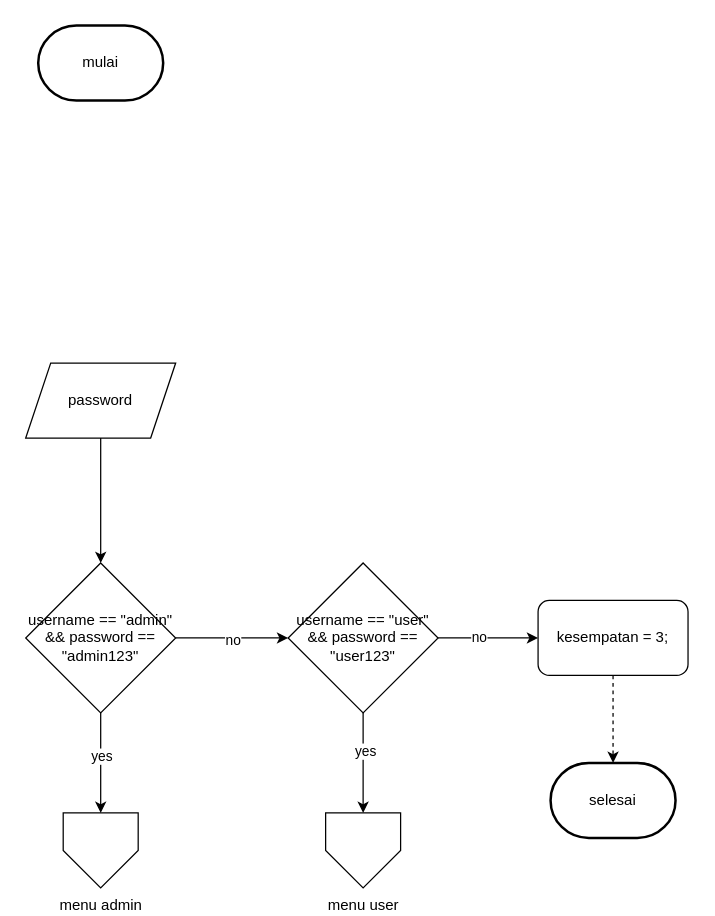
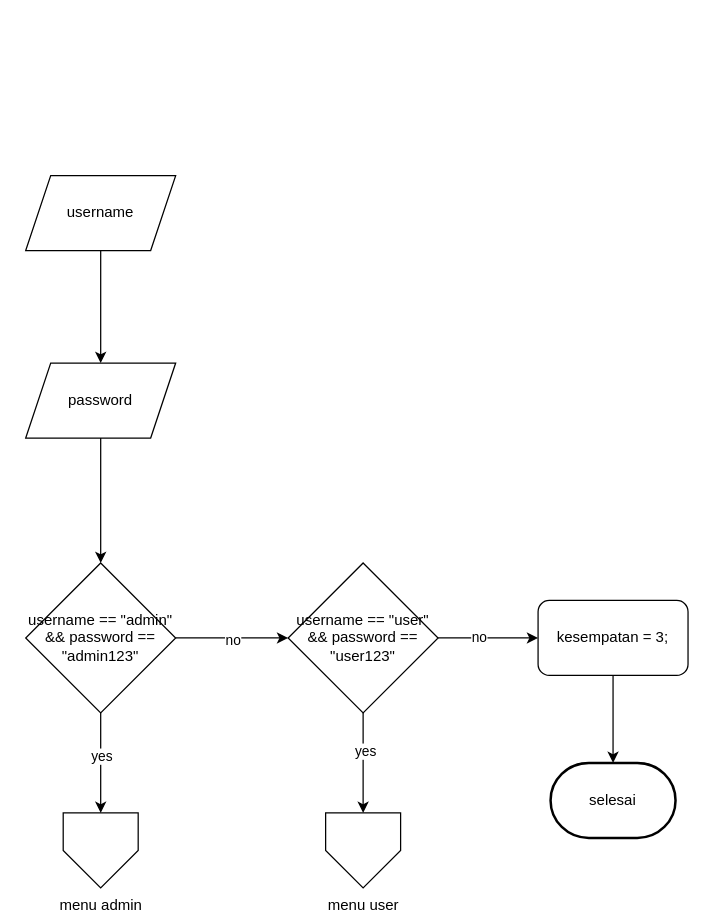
(101, 63) -> none
none -> (101, 213)
none -> (101, 303)
(613, 714) -> (613, 714)
